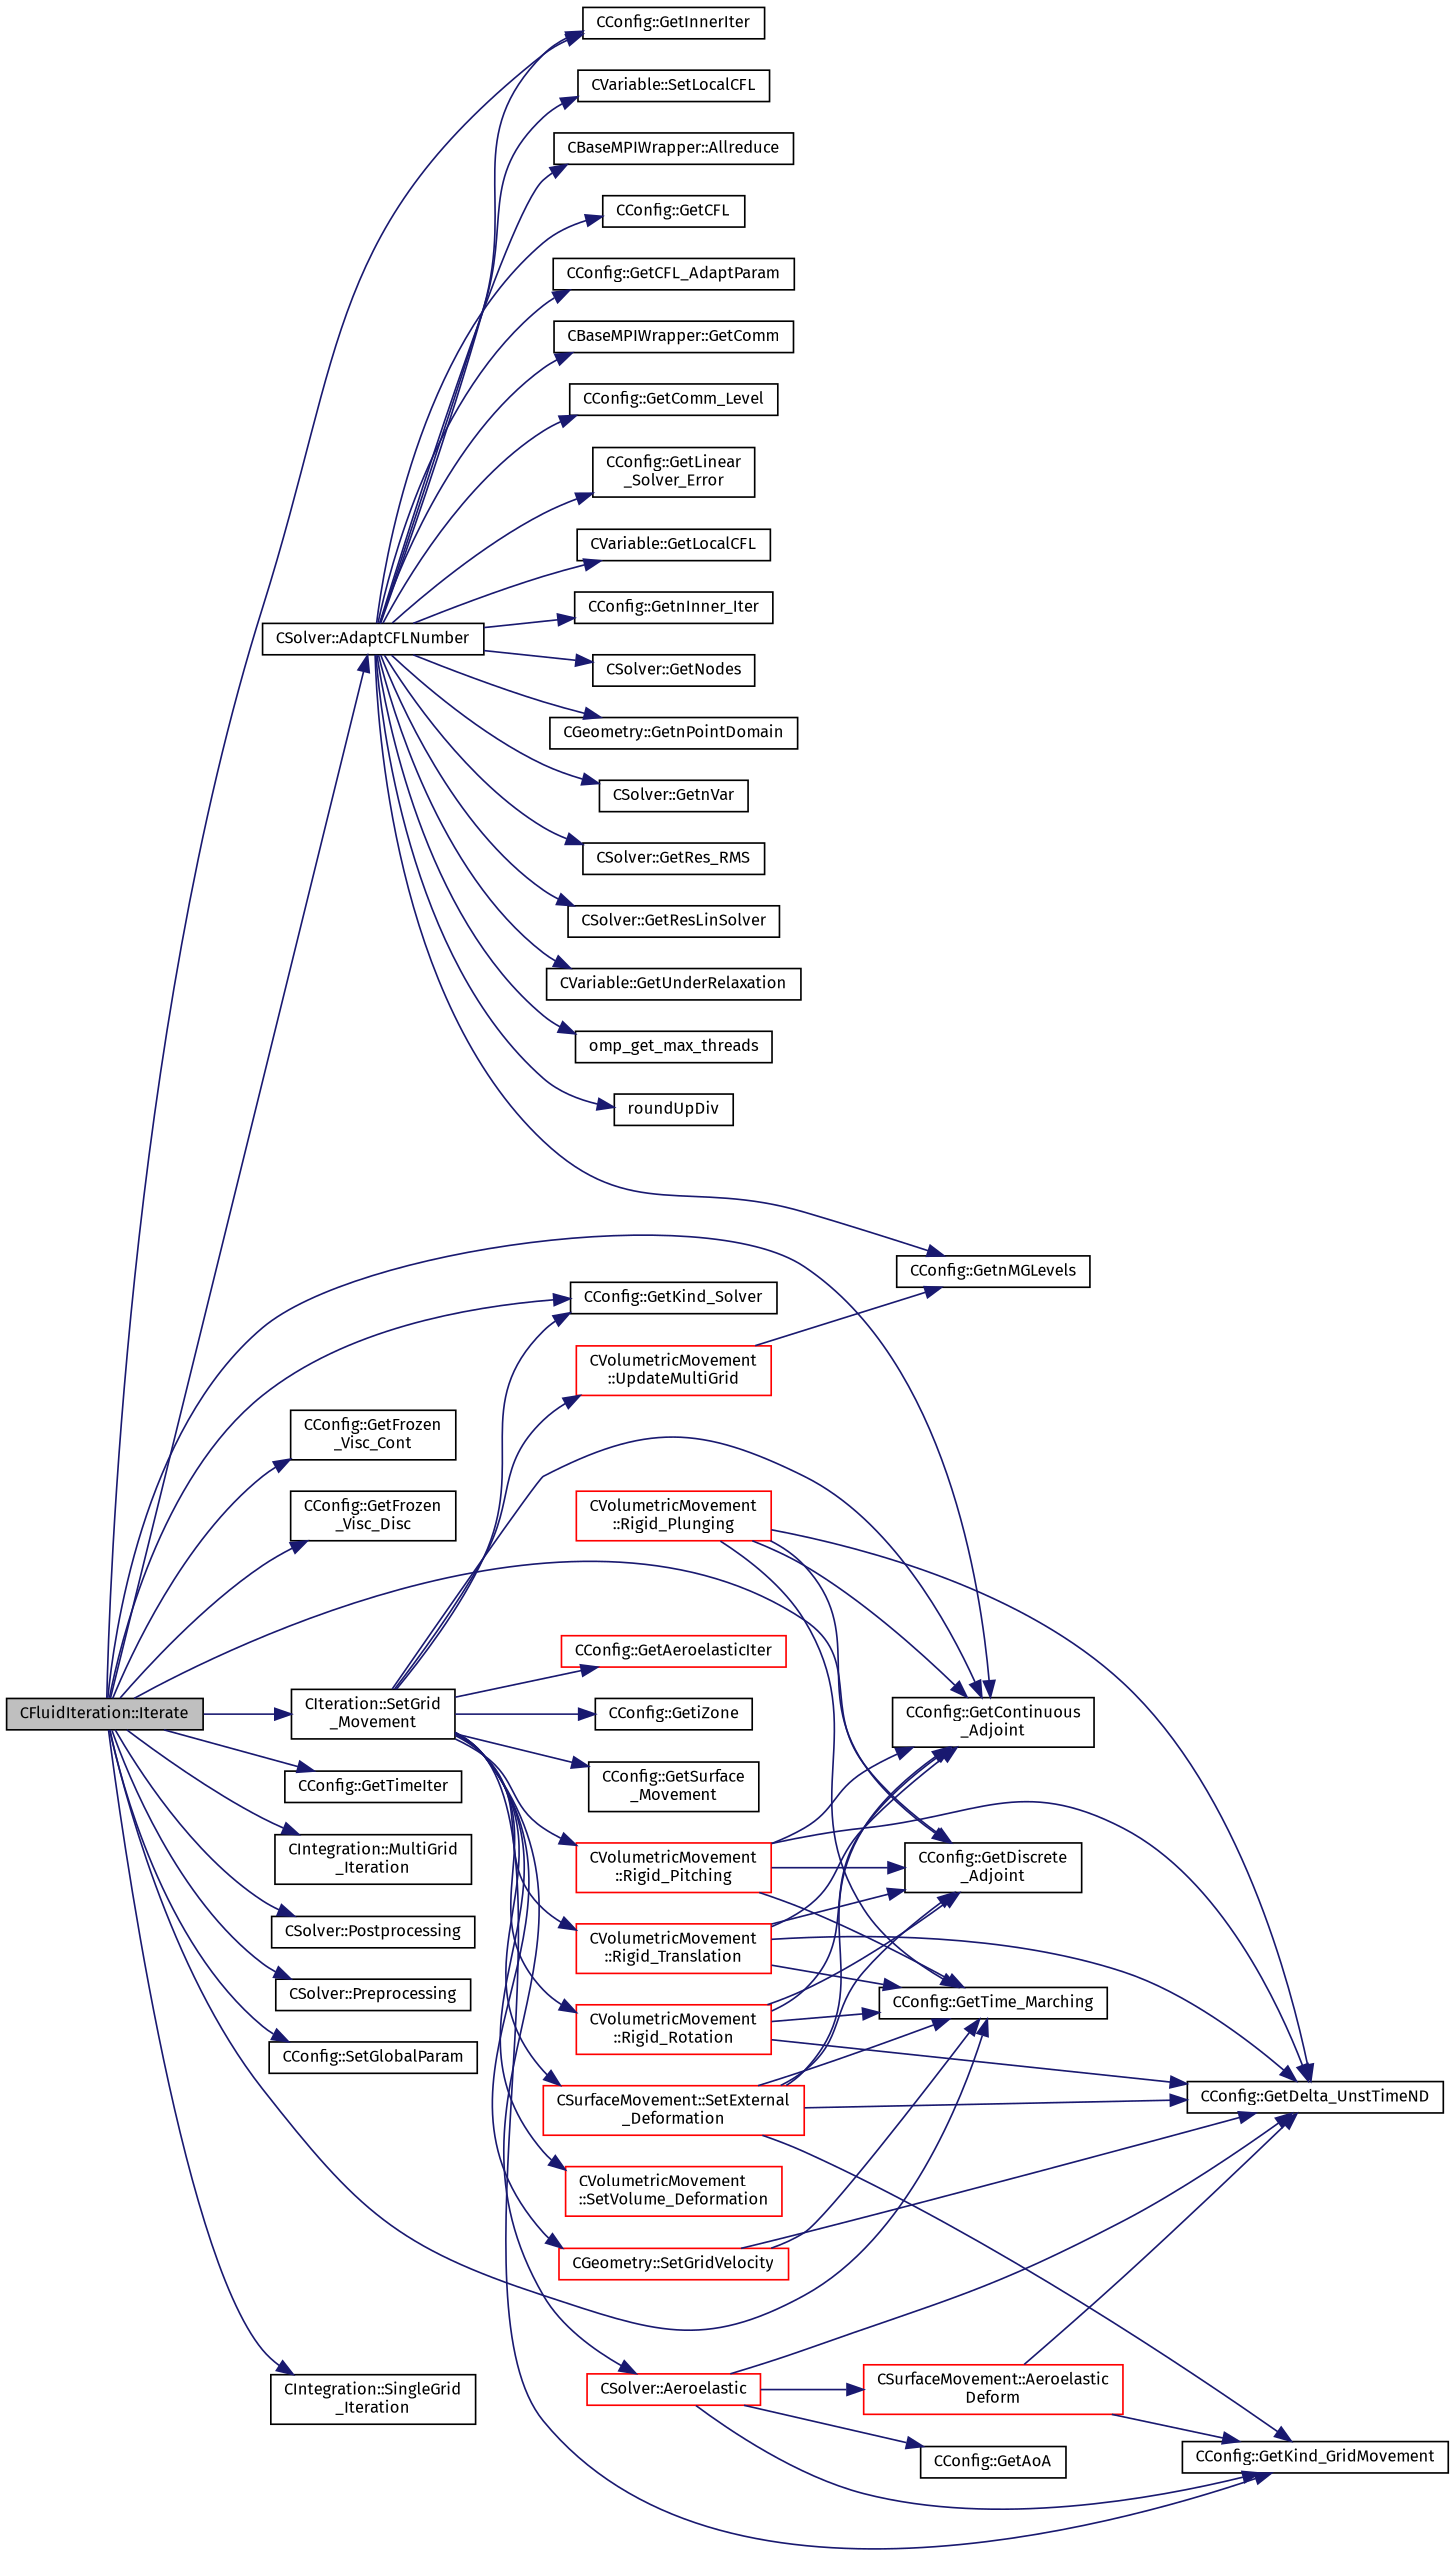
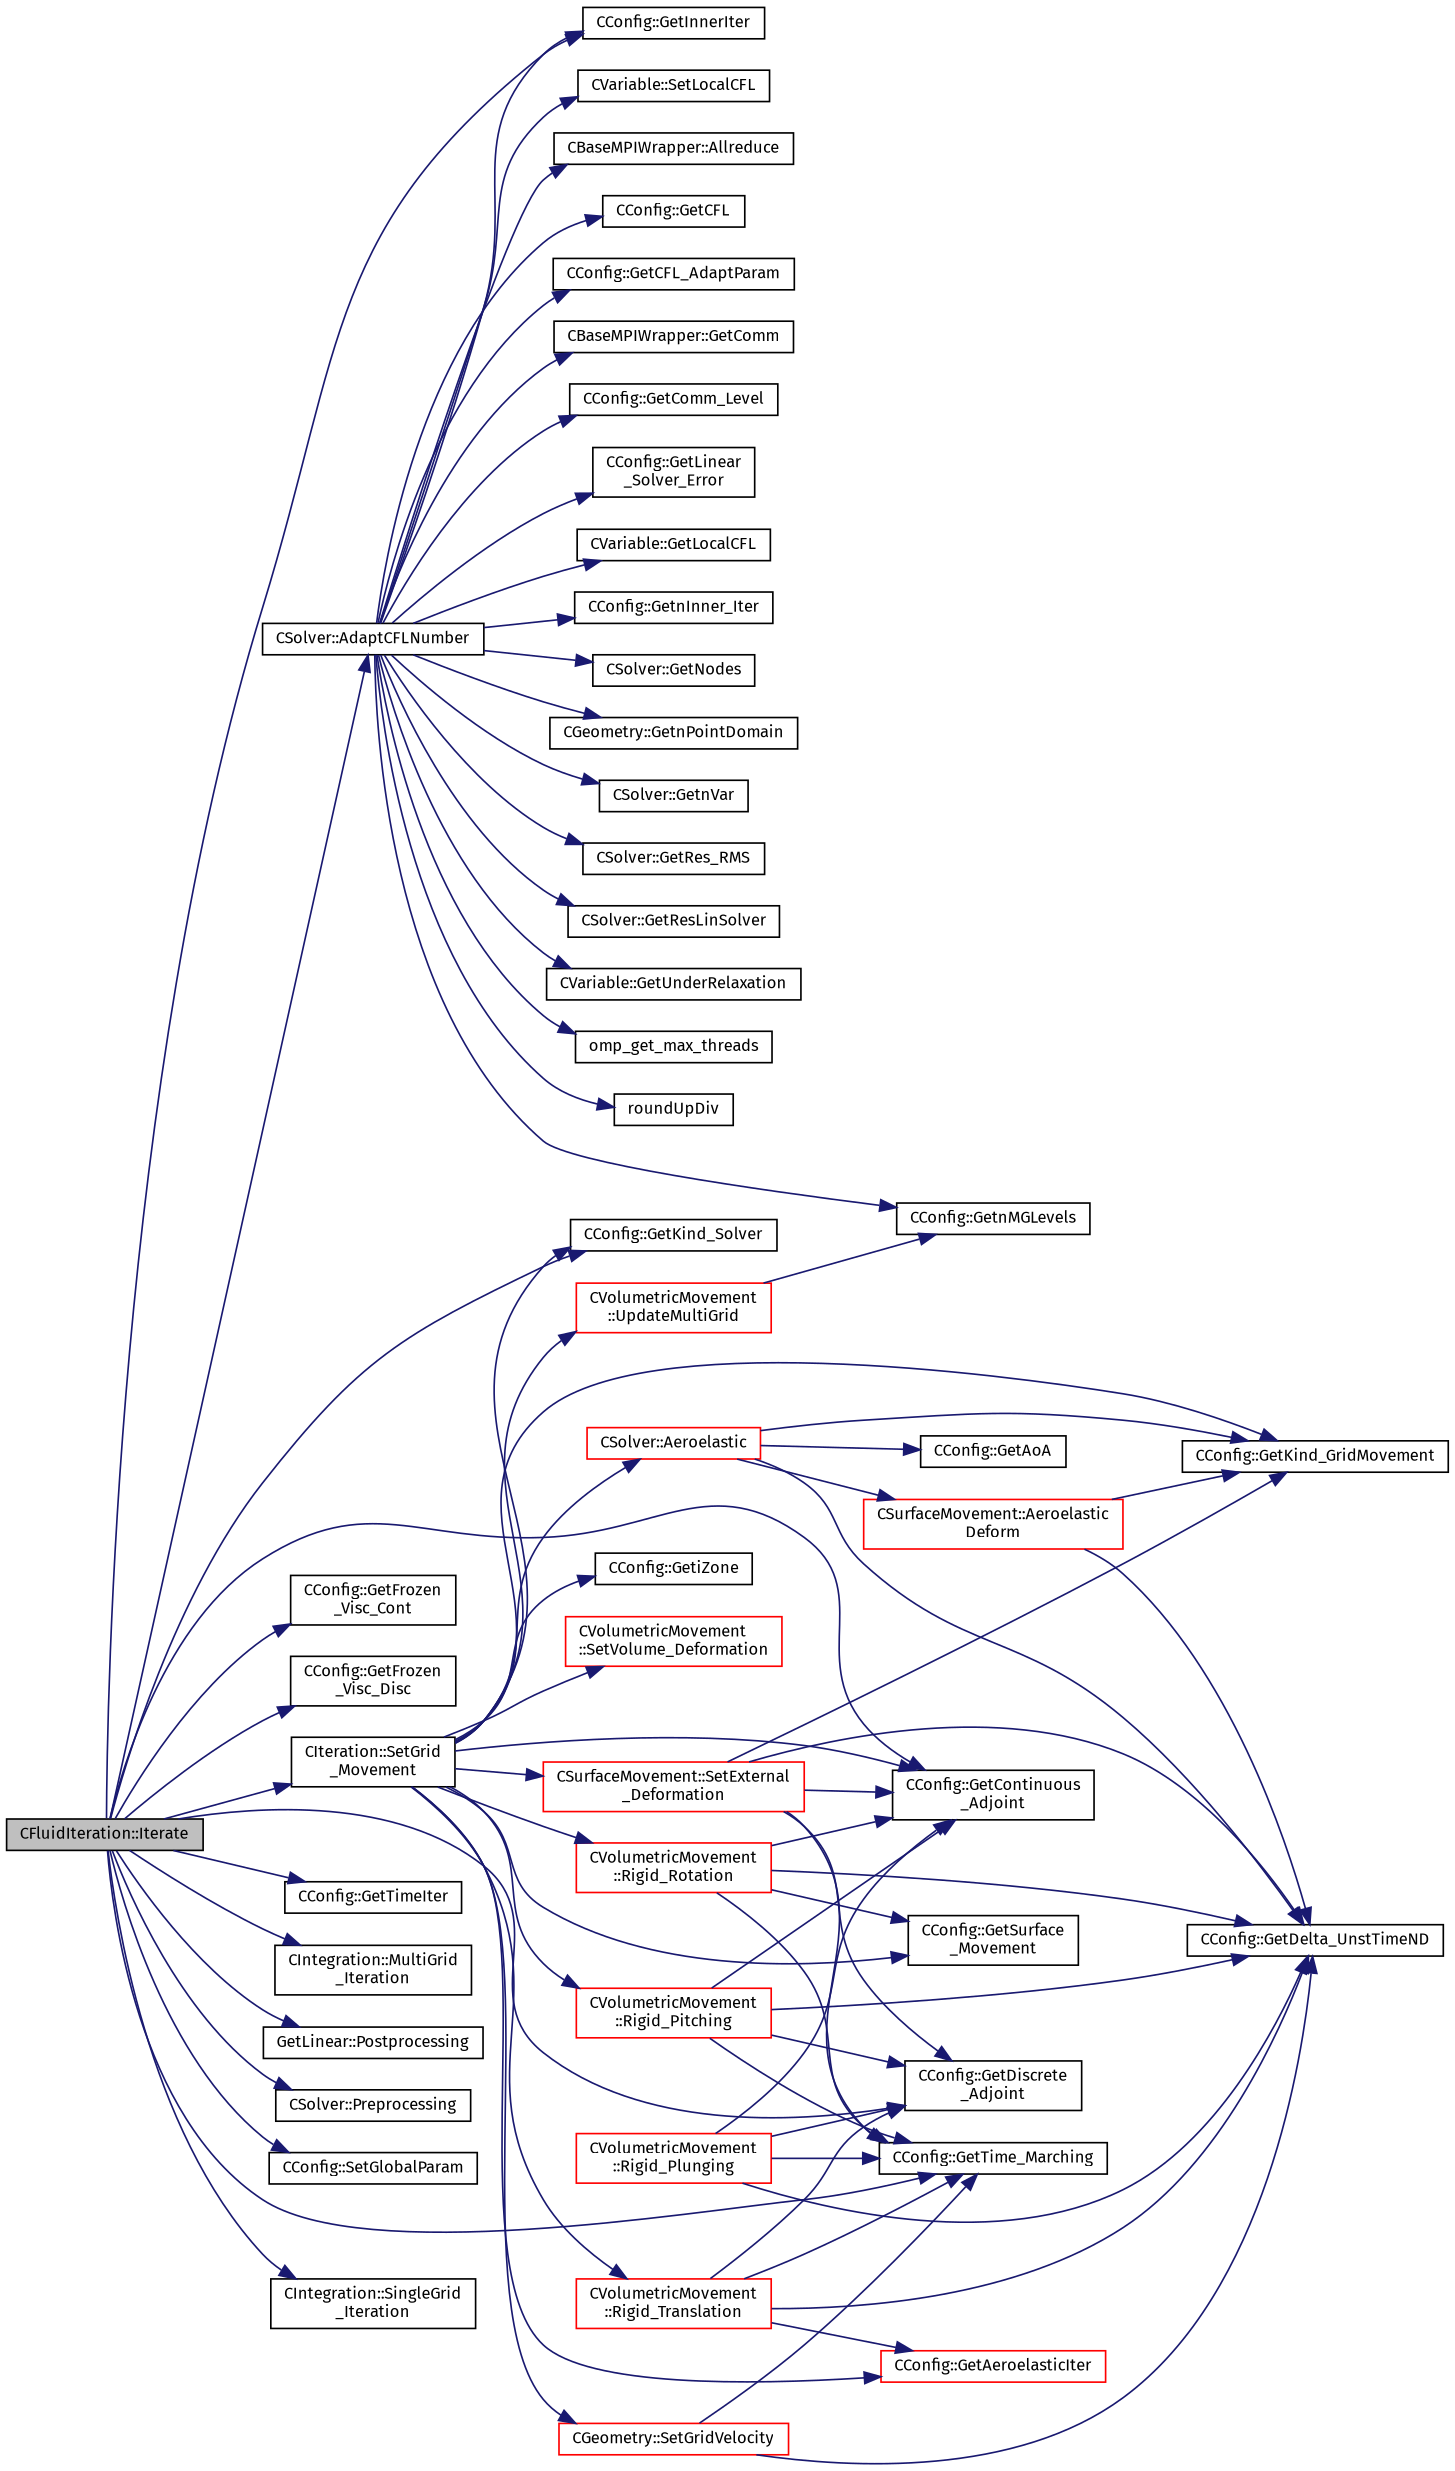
(833, 1878) -> (834, 2335)
(373, 1932) -> (373, 2043)
(860, 1960) -> (820, 1901)
